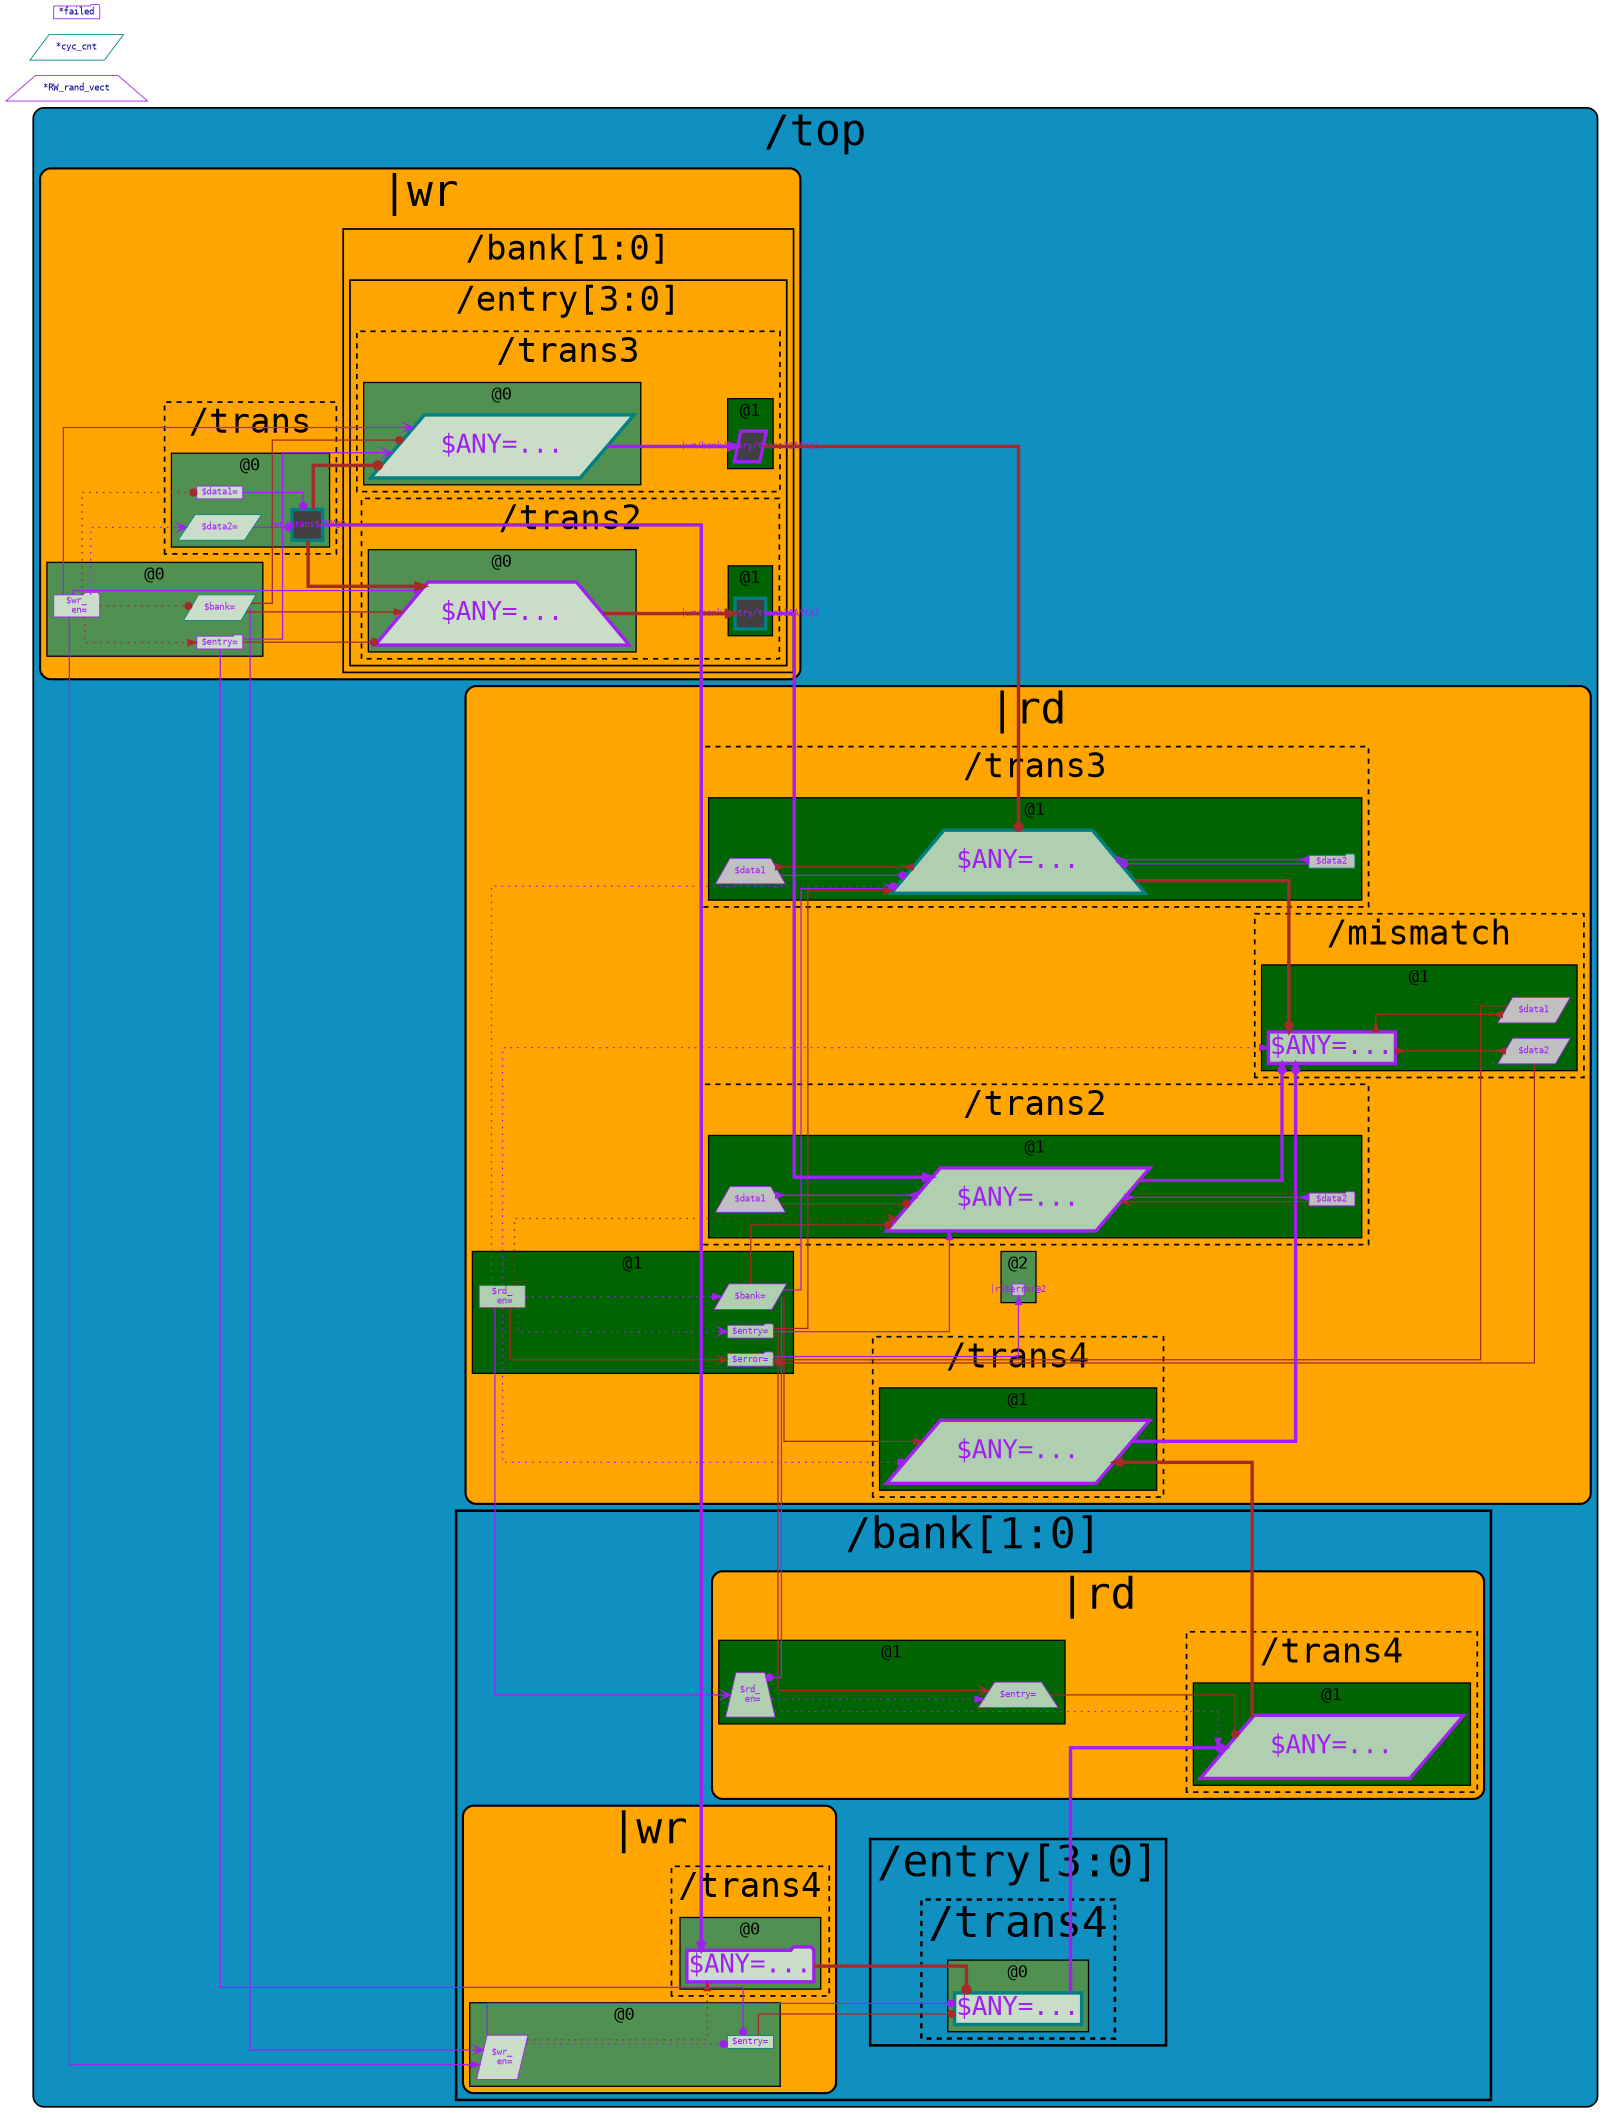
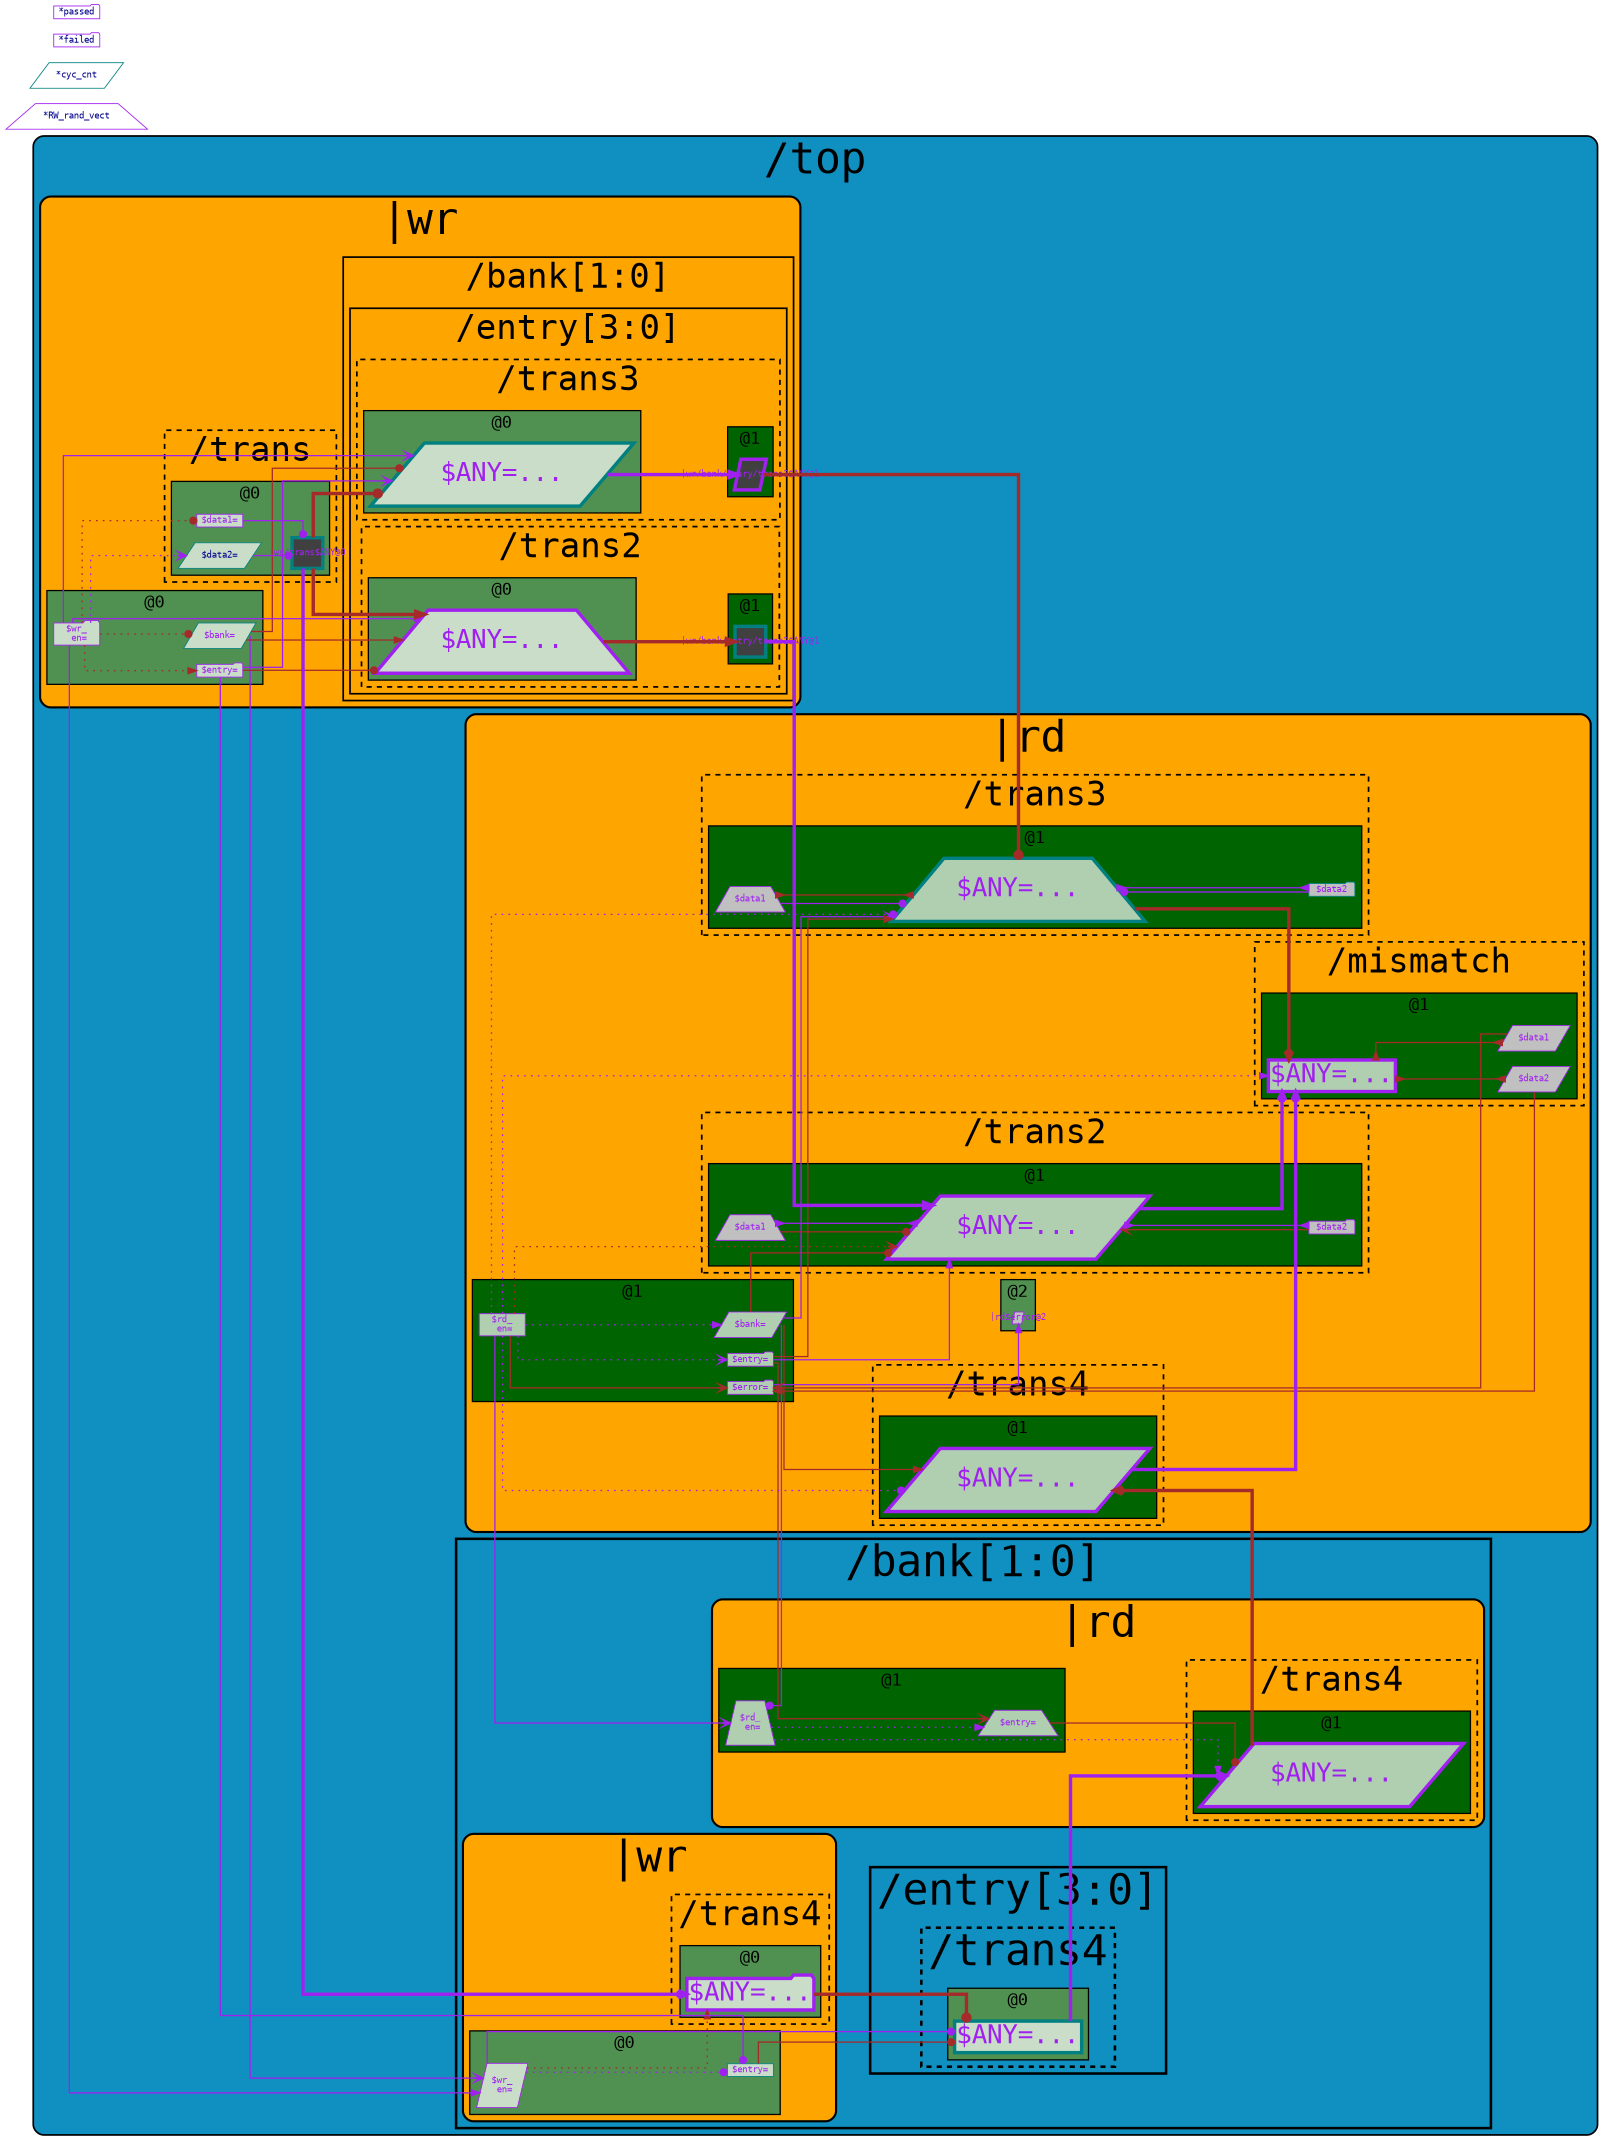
none -> (77, 12)
(220, 527) -> (220, 556)
(1018, 1290) -> (1018, 1318)
